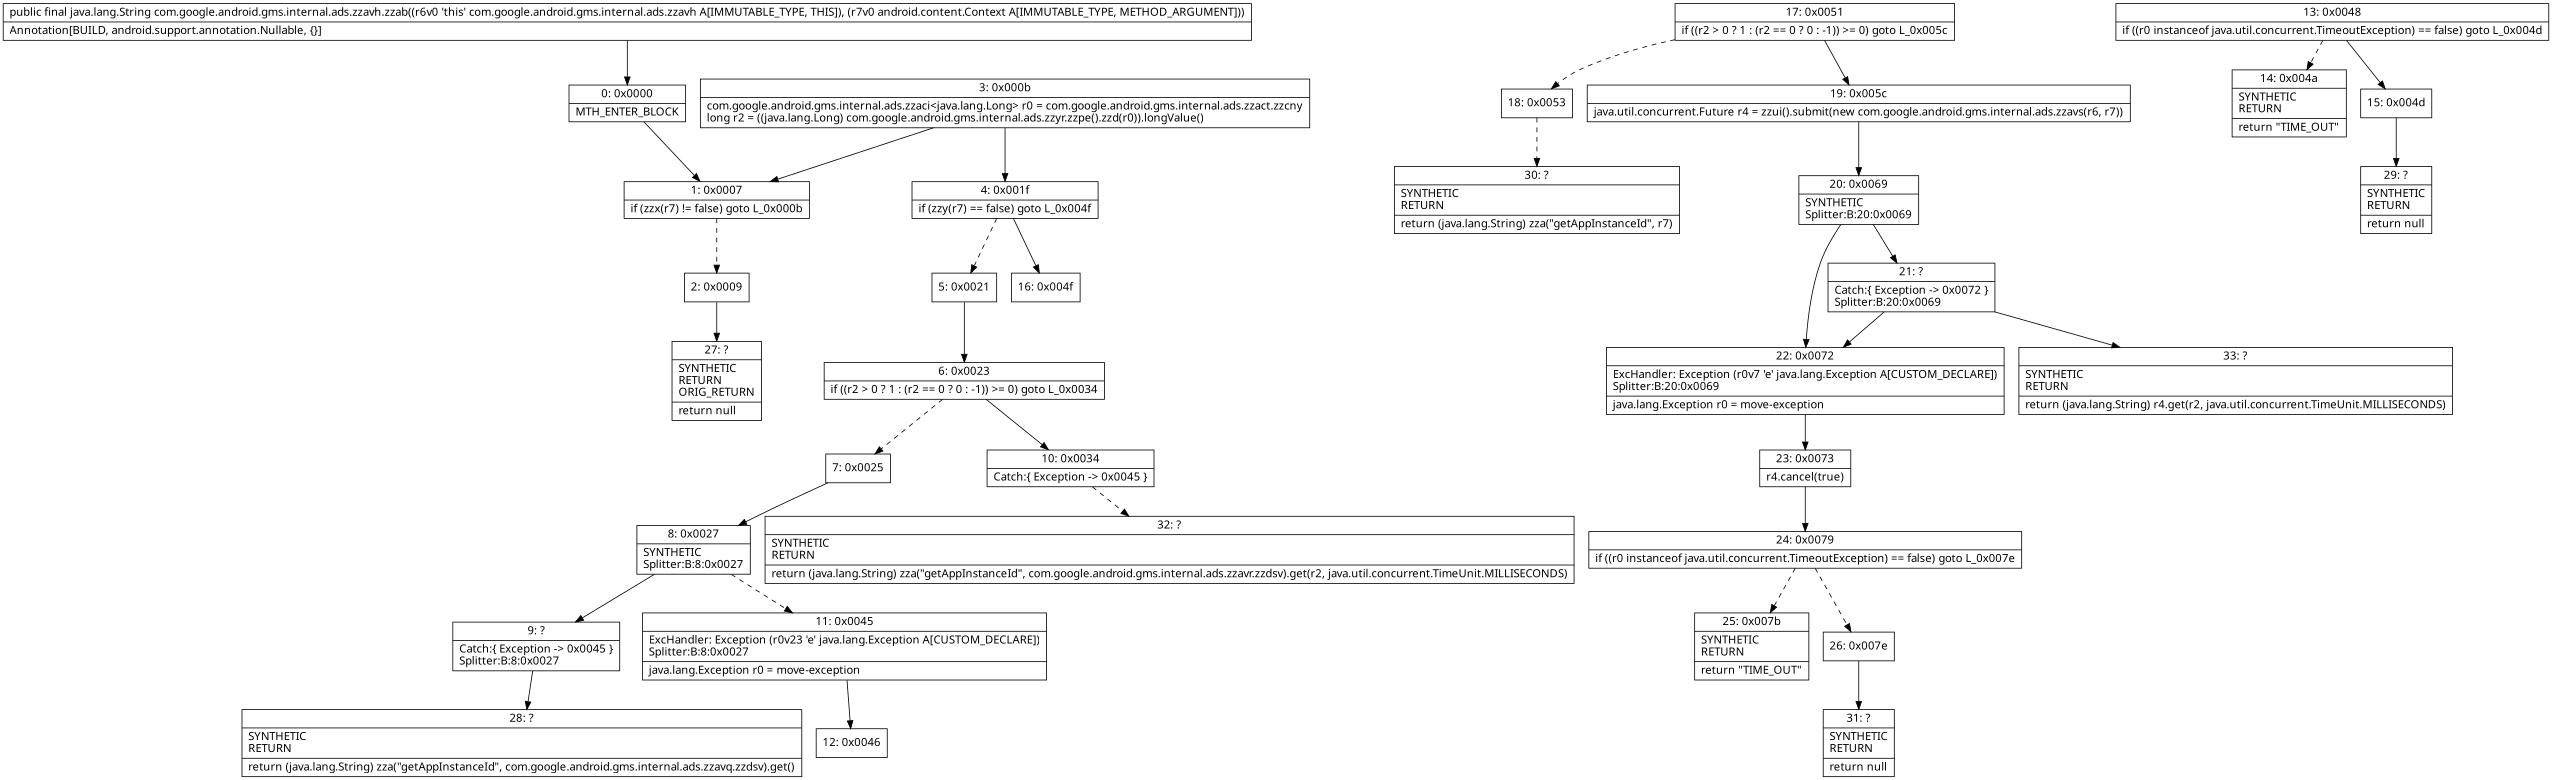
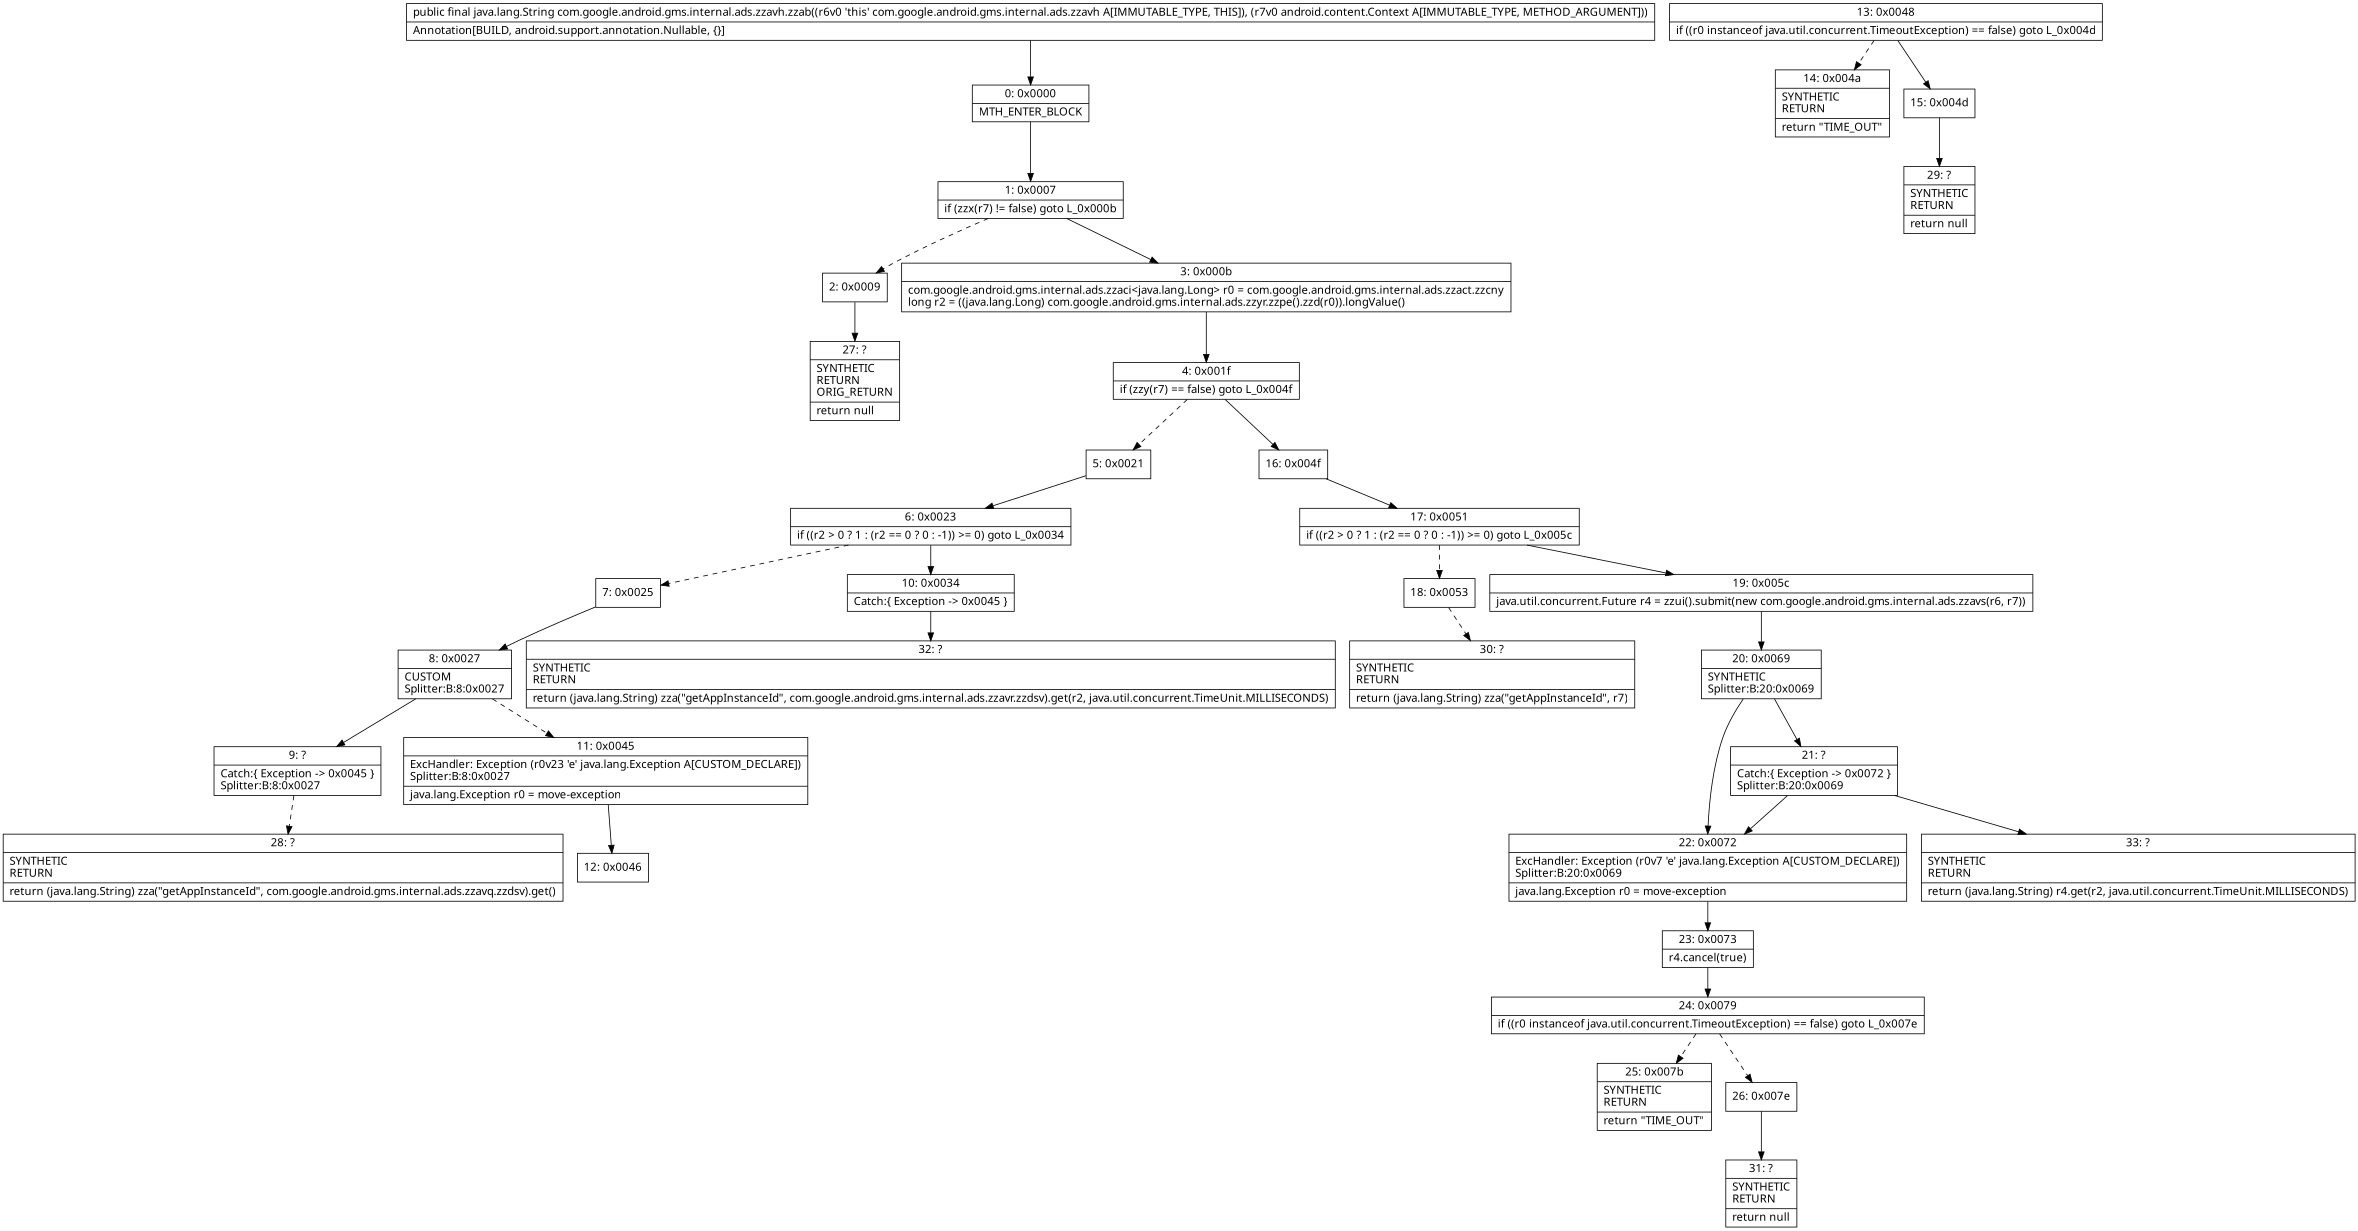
(856, 153) -> (1109, 239)
none -> (1358, 492)
(1107, 499) -> (931, 622)
(672, 553) -> (428, 677)
(530, 686) -> (292, 811)
